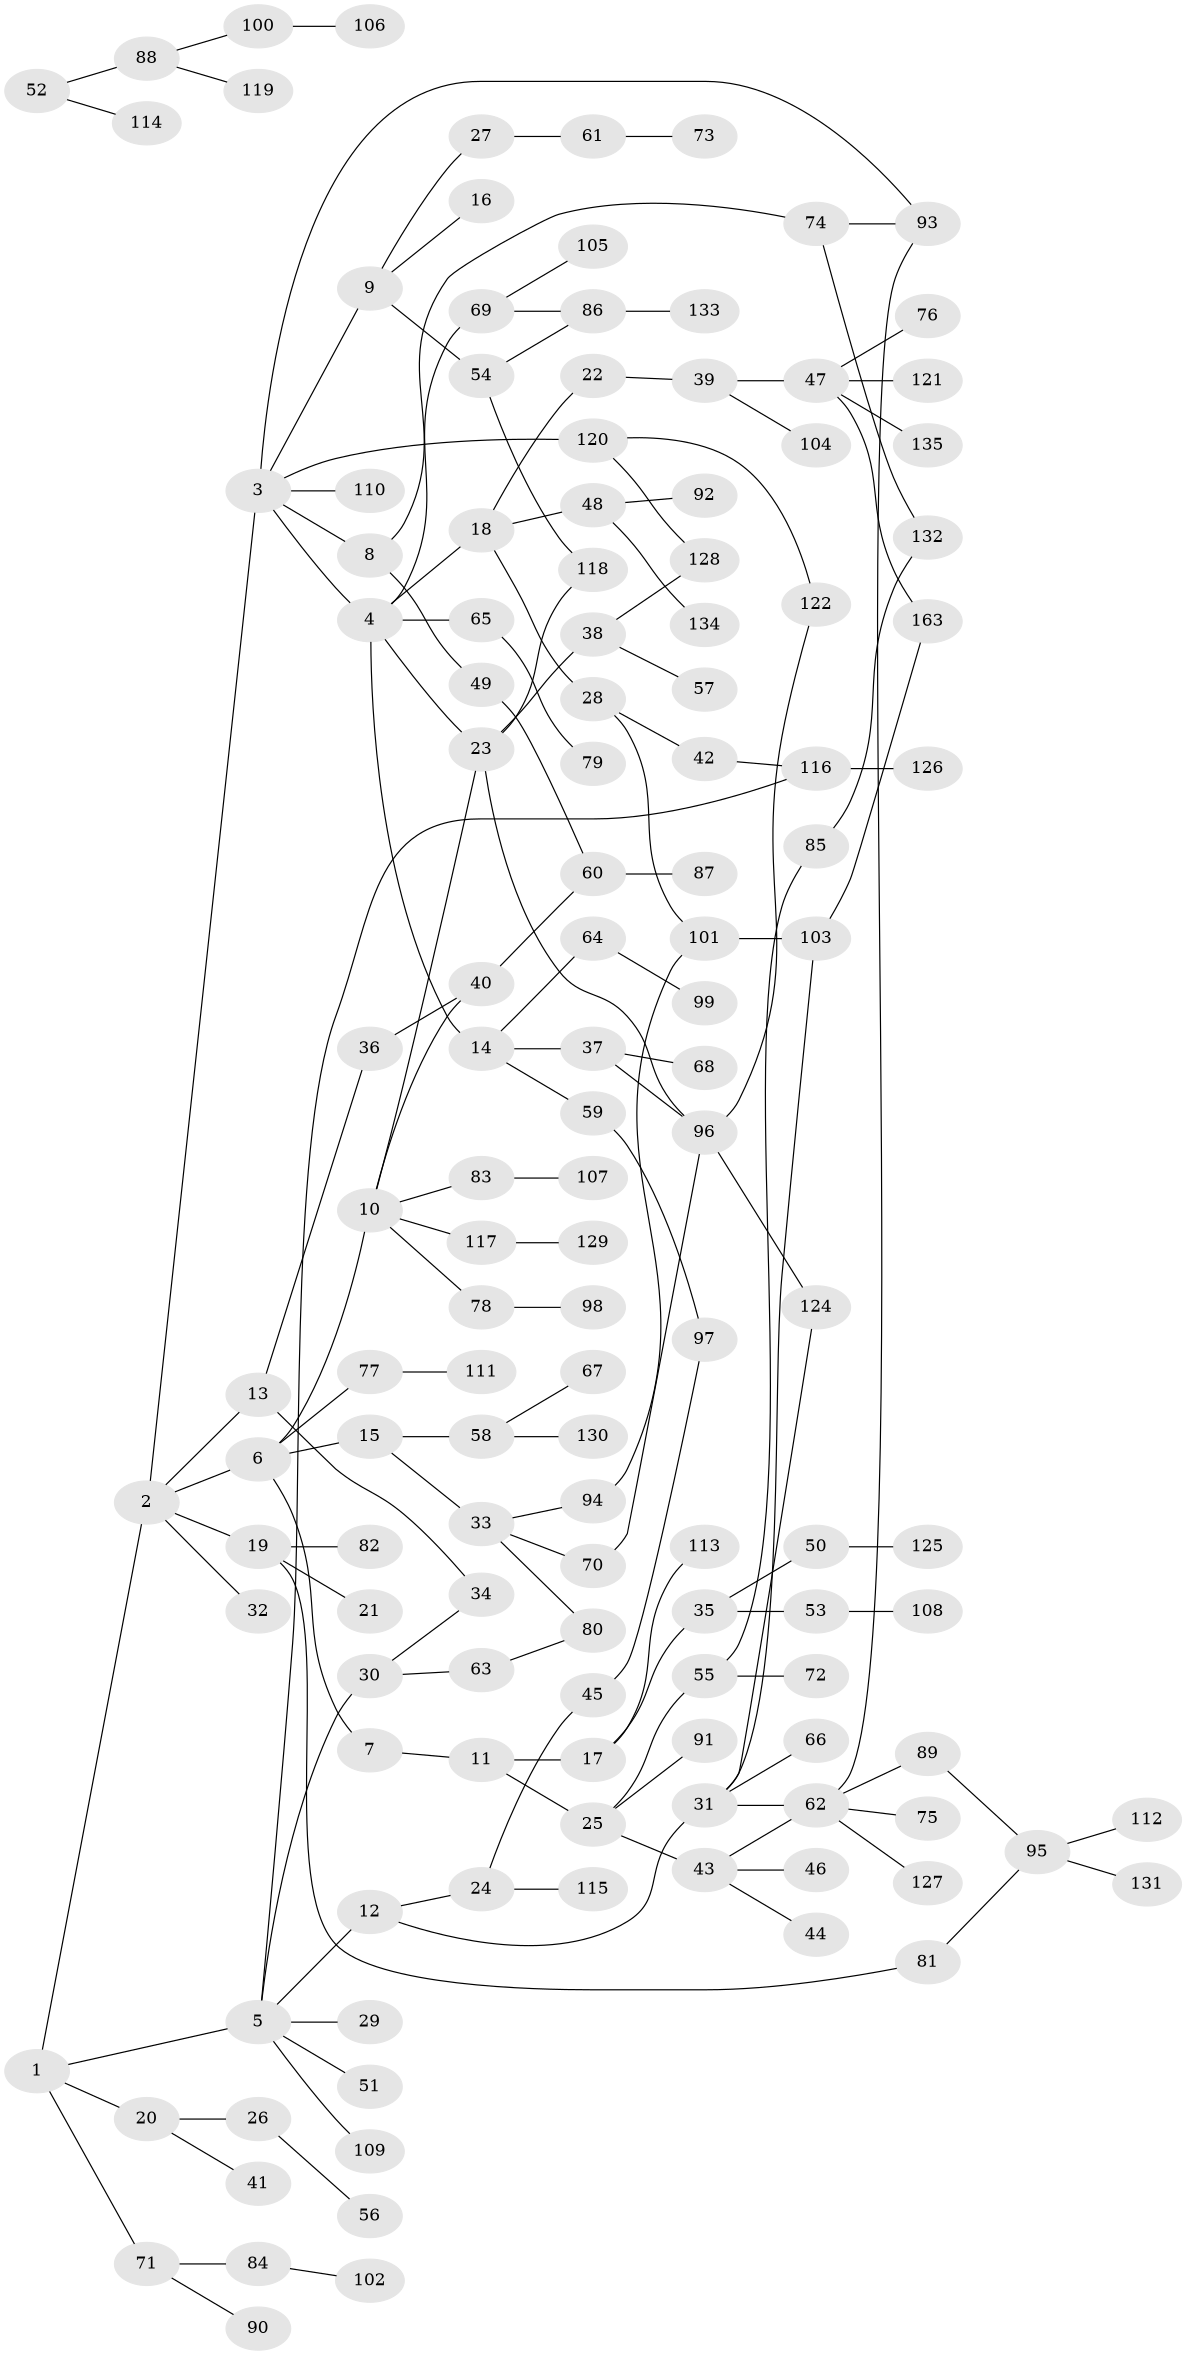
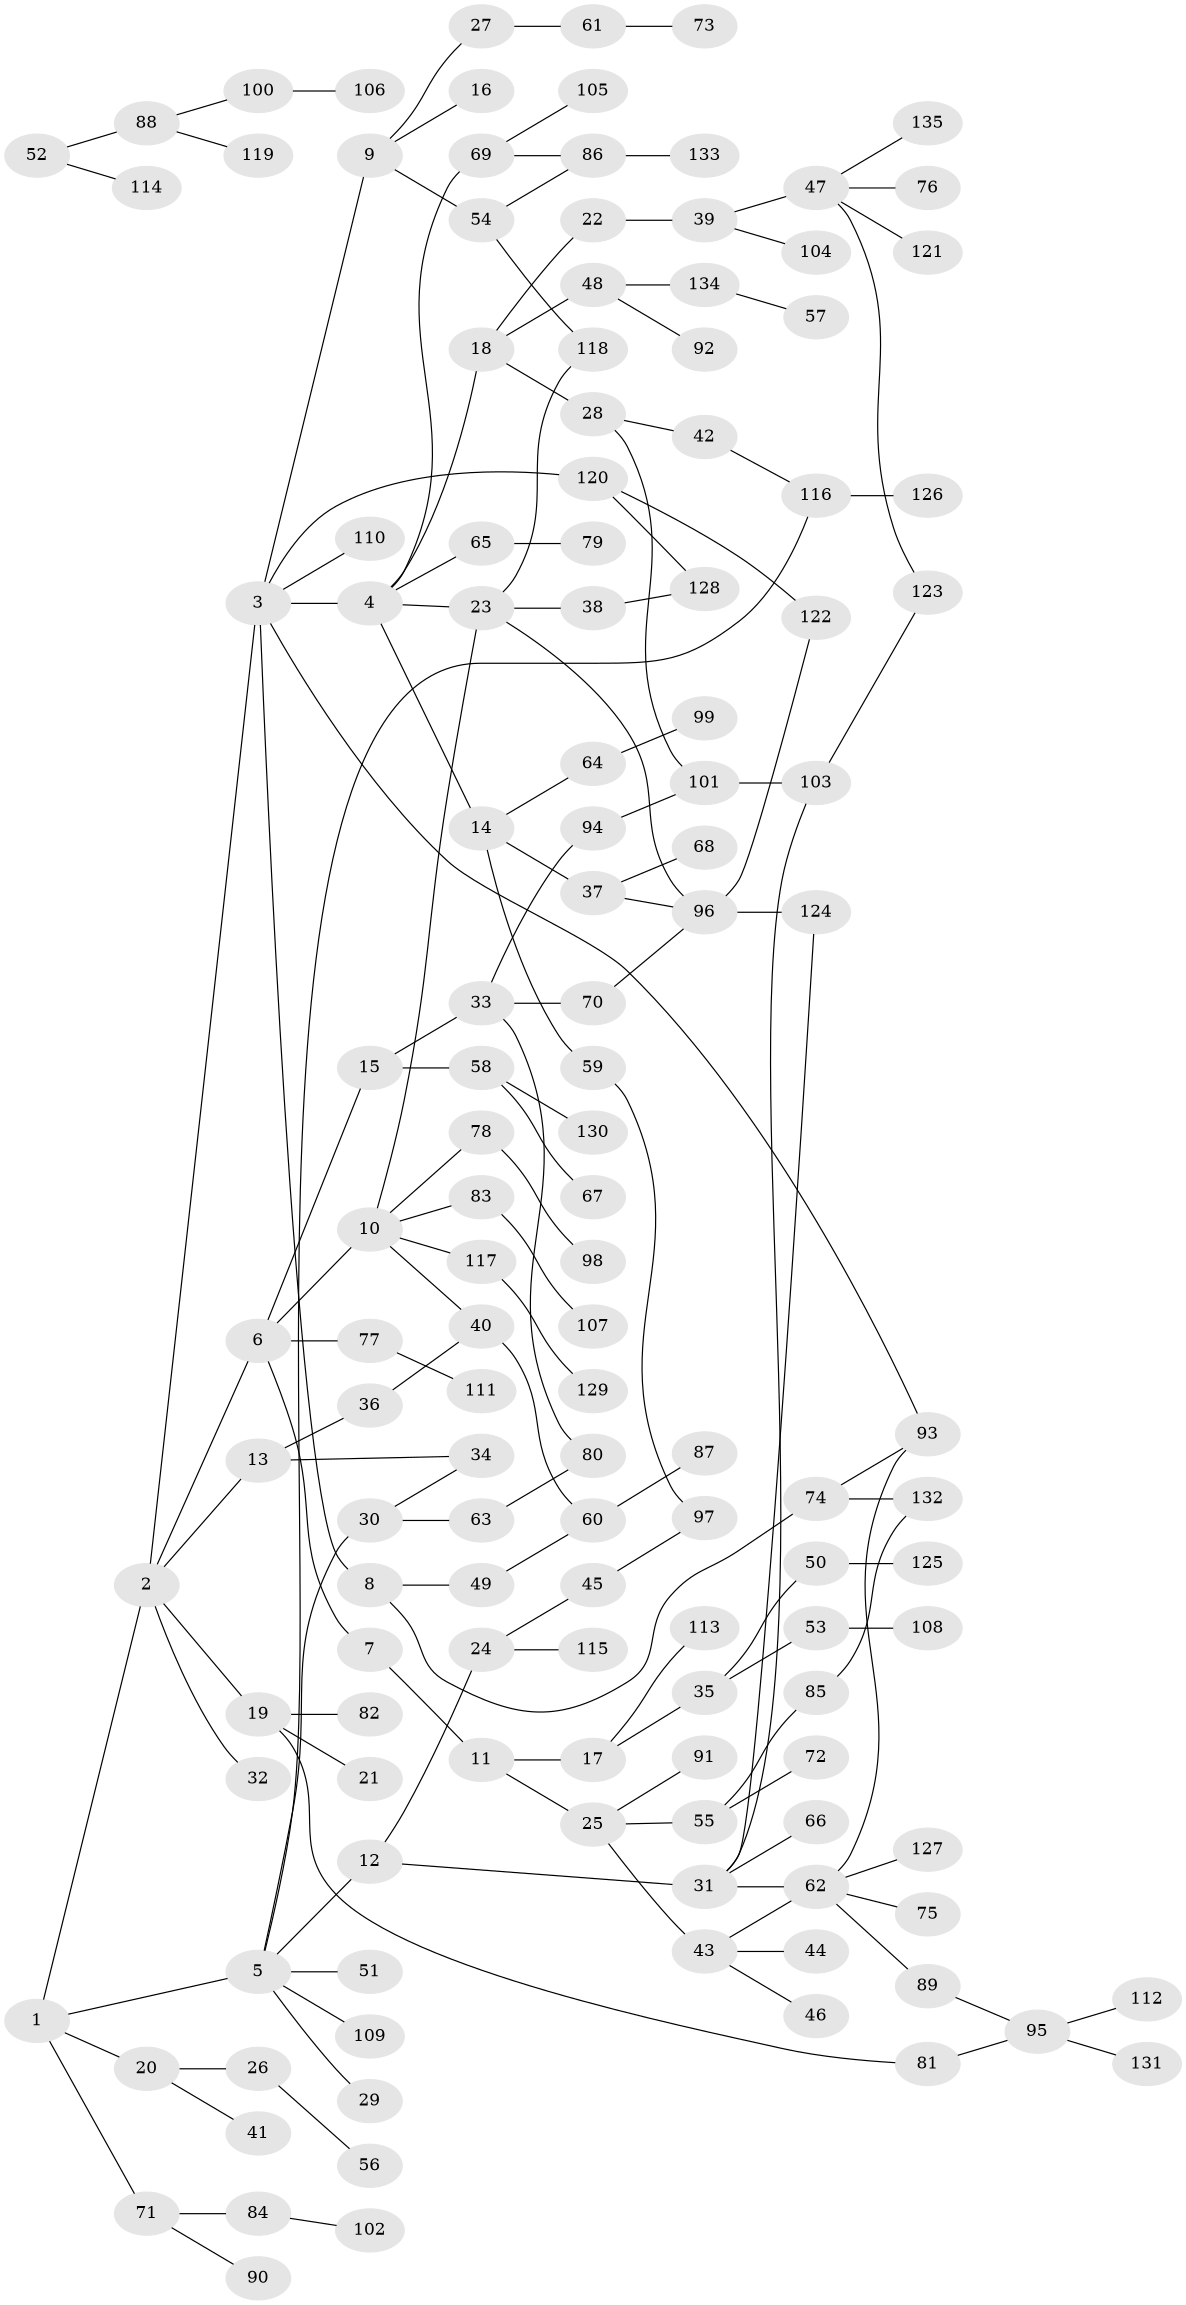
(928, 621) -> (928, 593)
(649, 662) -> (761, 301)
